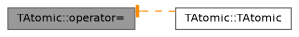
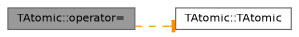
(158, 11) -> (152, 26)
